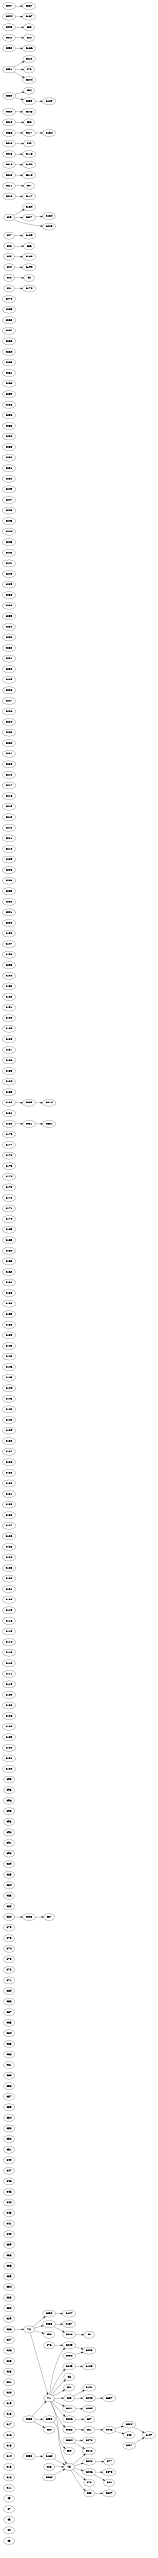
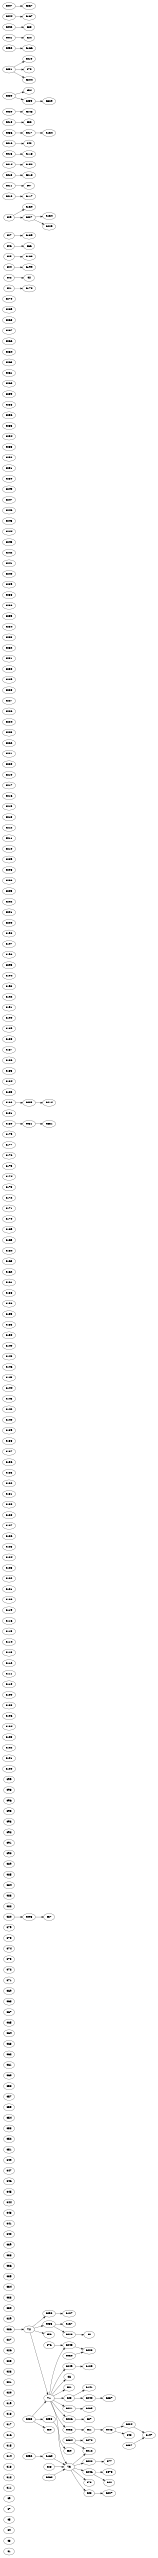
(49, 101) -> (49, 101)
(27, 224) -> (38, 222)
none -> (9, 2552)
